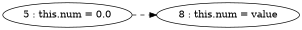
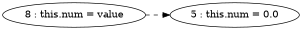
(141, 15) -> (154, 15)
